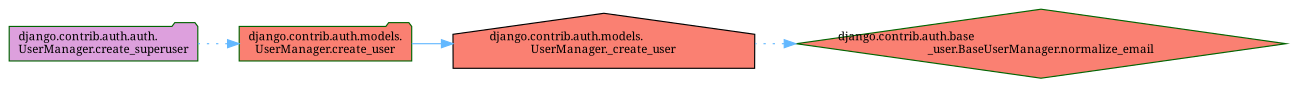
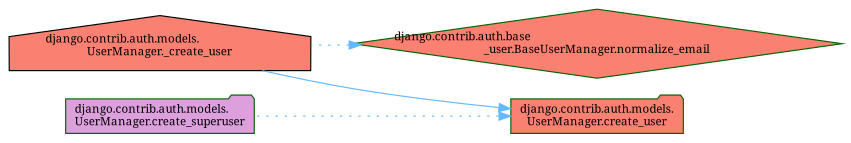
(103, 44) -> (160, 116)
(426, 44) -> (380, 93)
